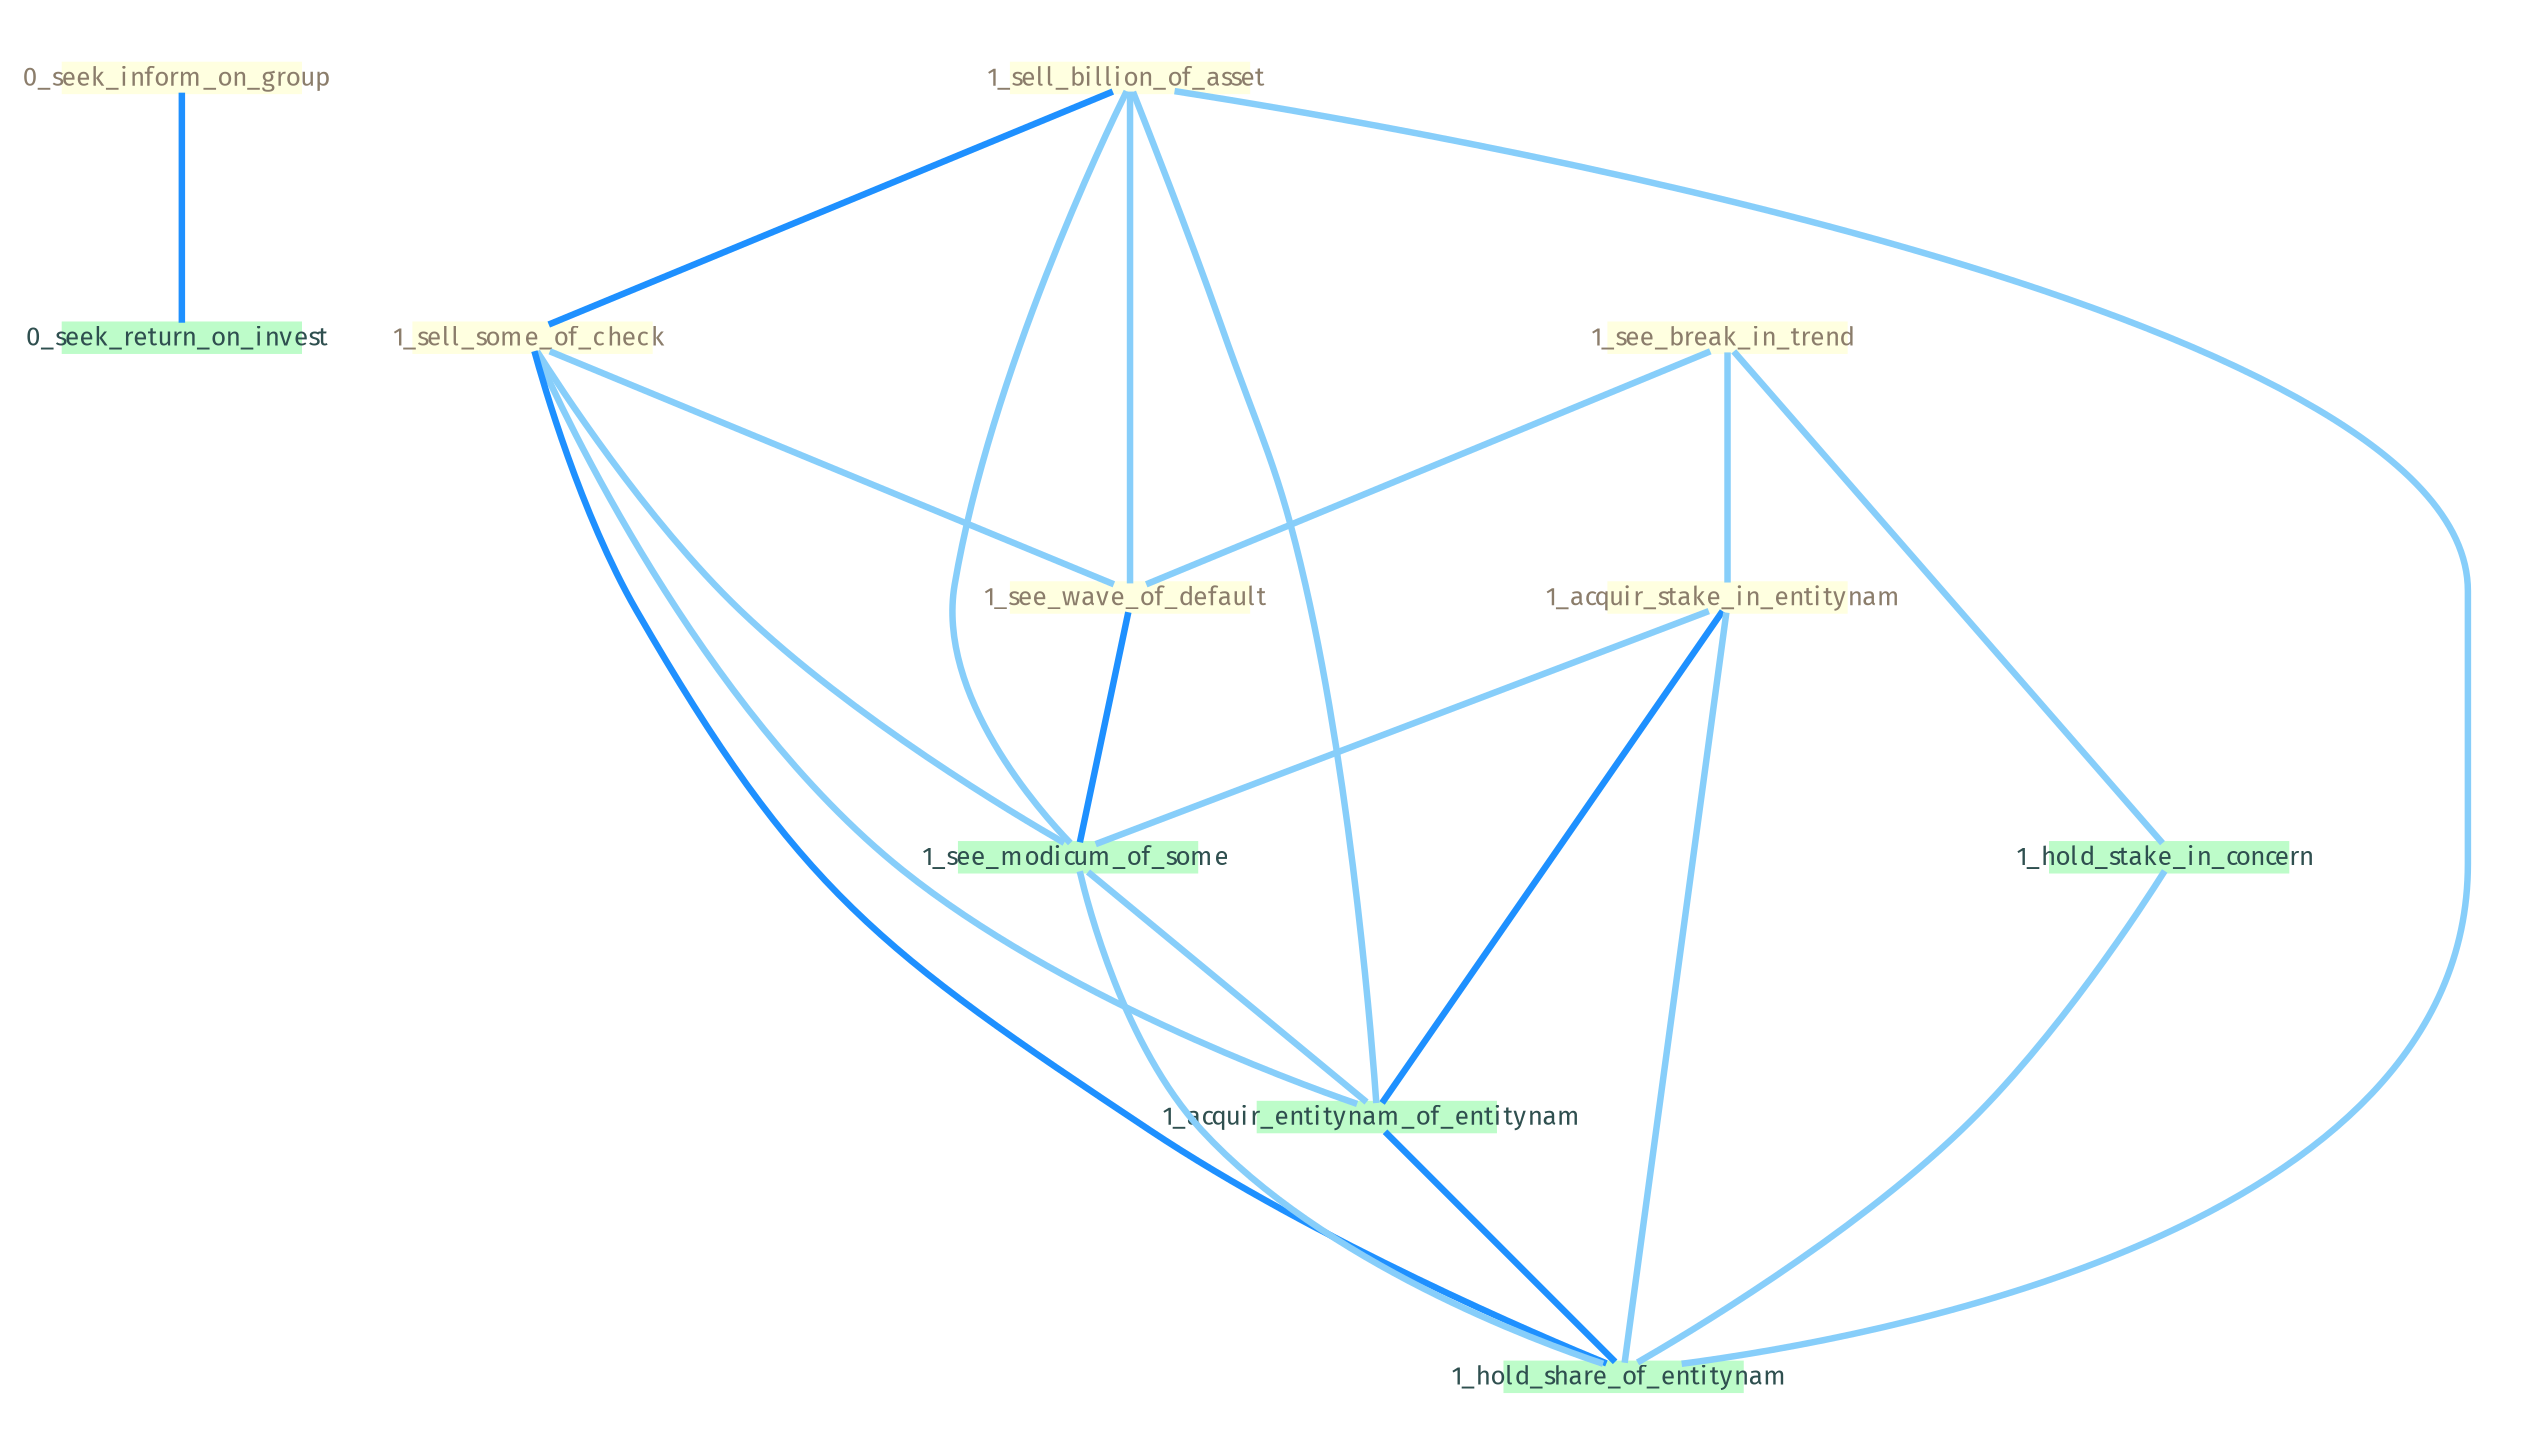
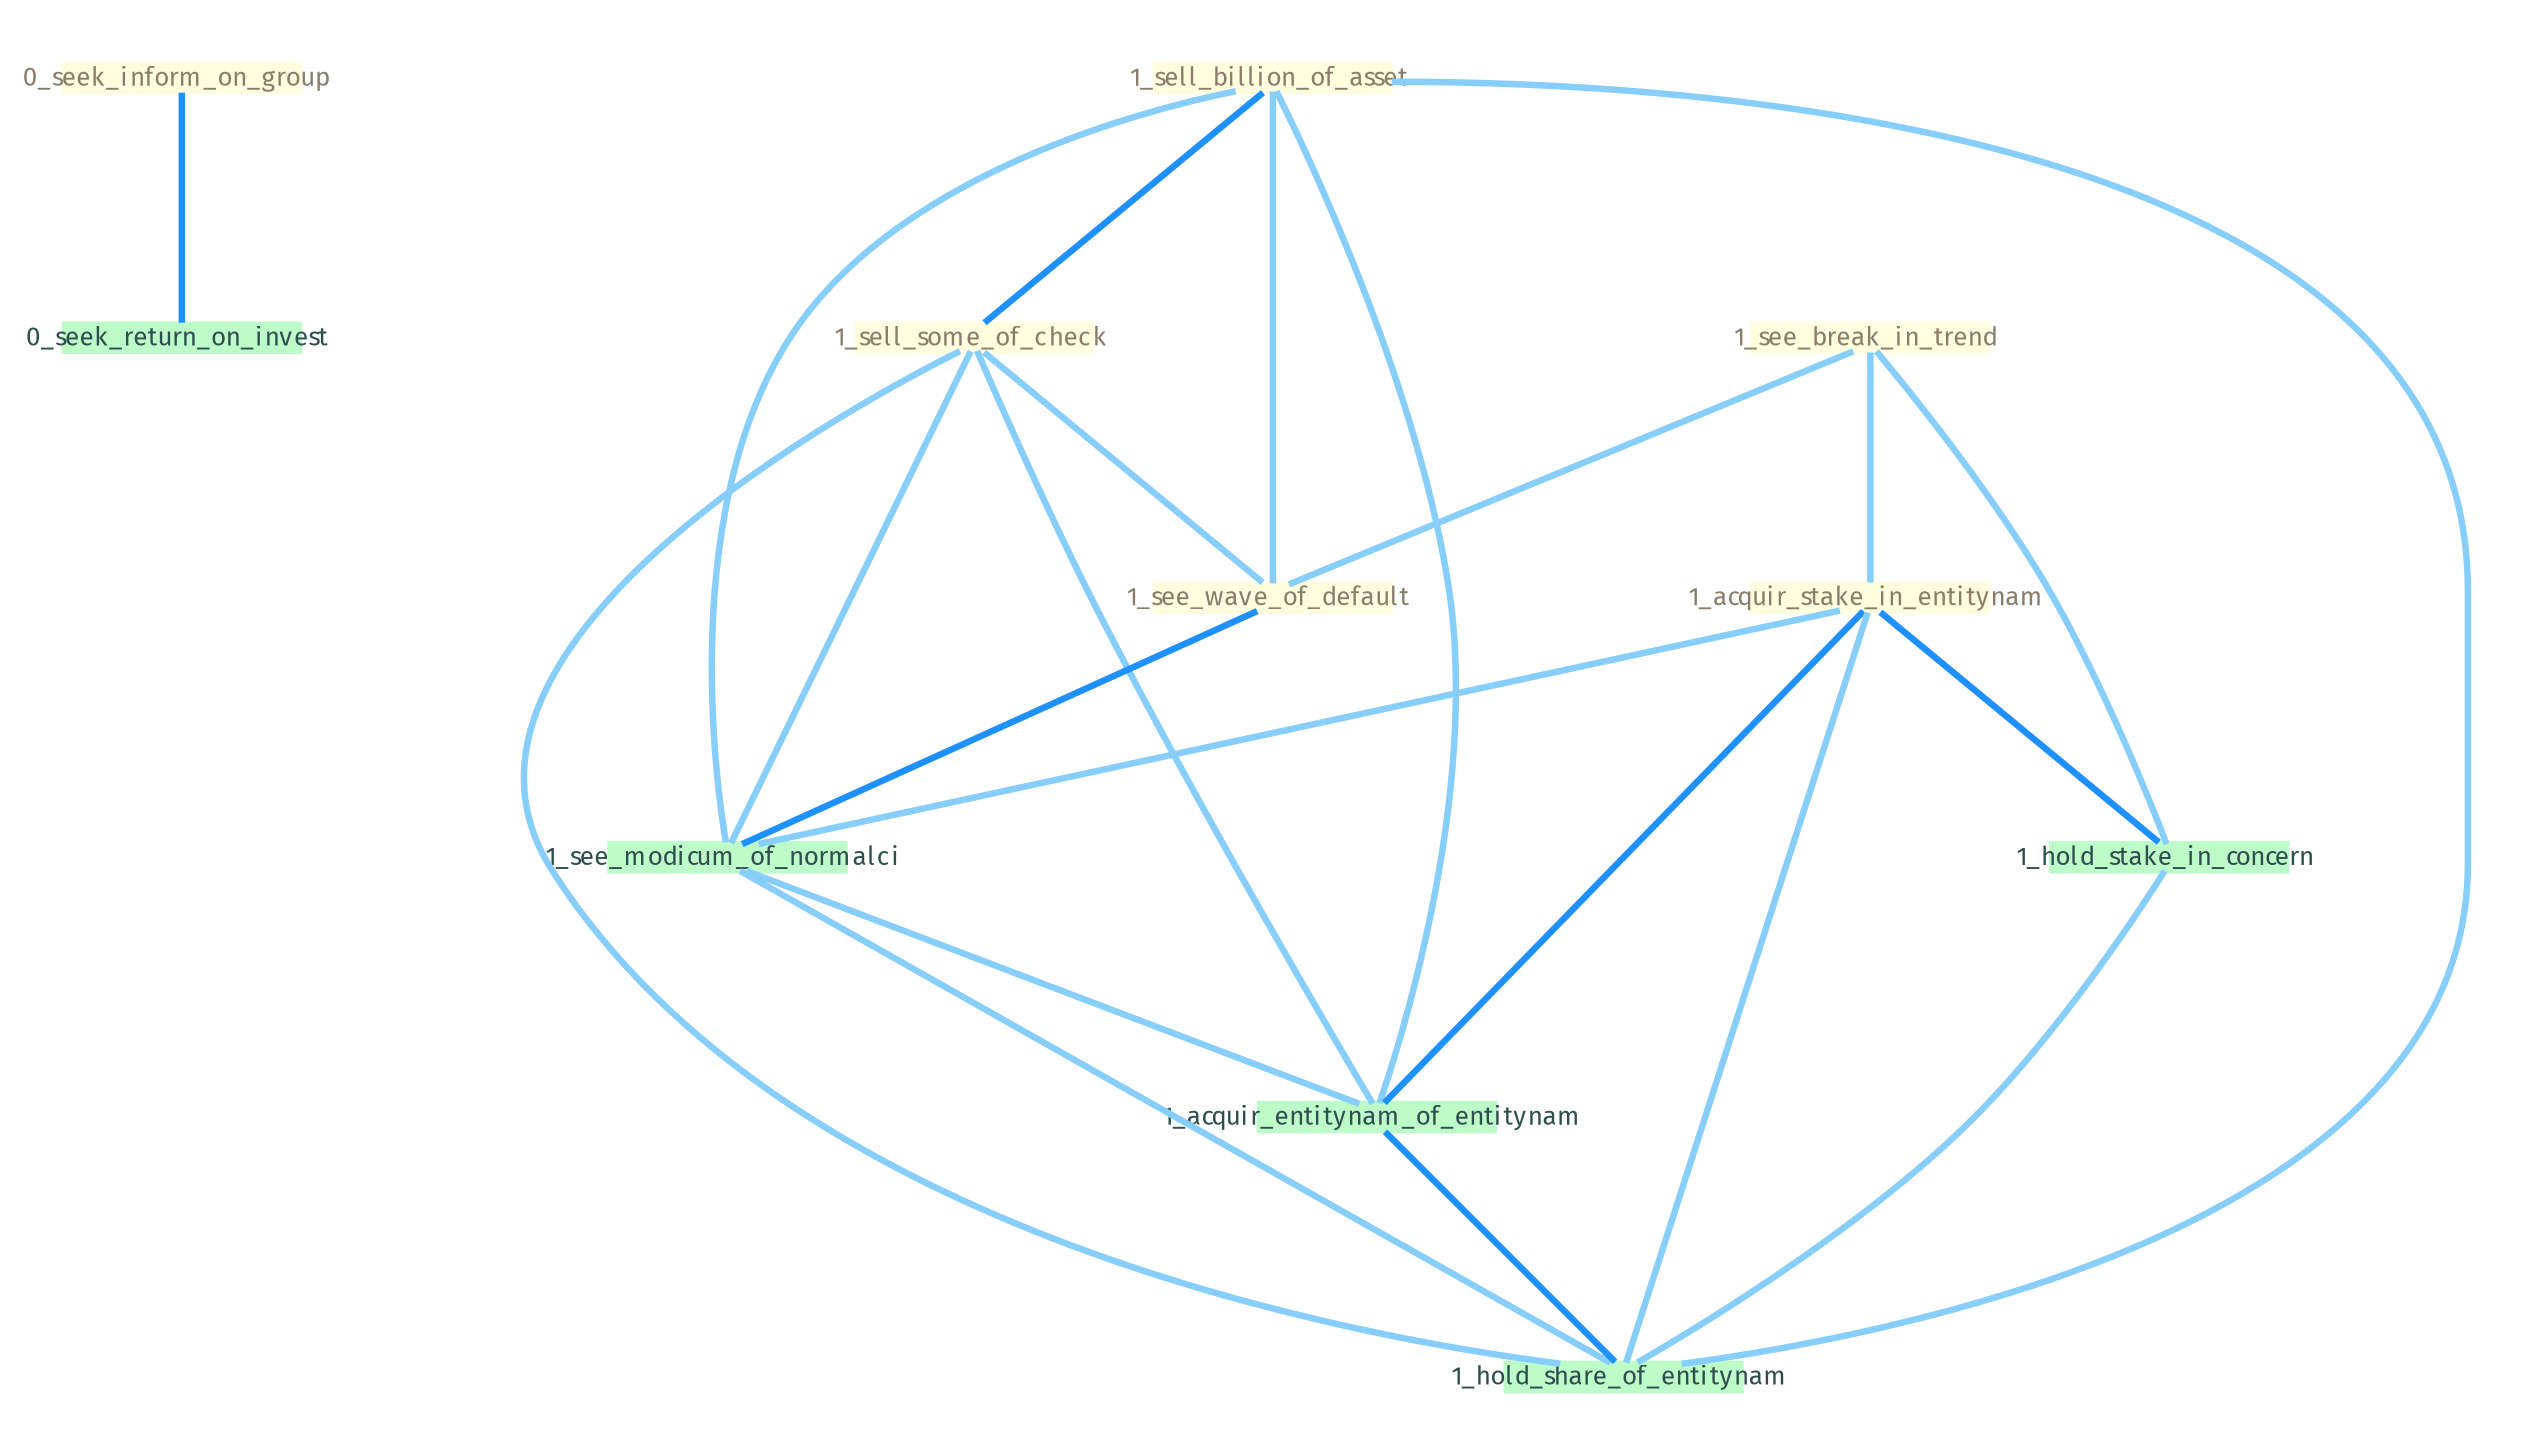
none -> (2020, 727)
(1078, 857) -> (727, 857)
(943, 985) -> (694, 1028)
